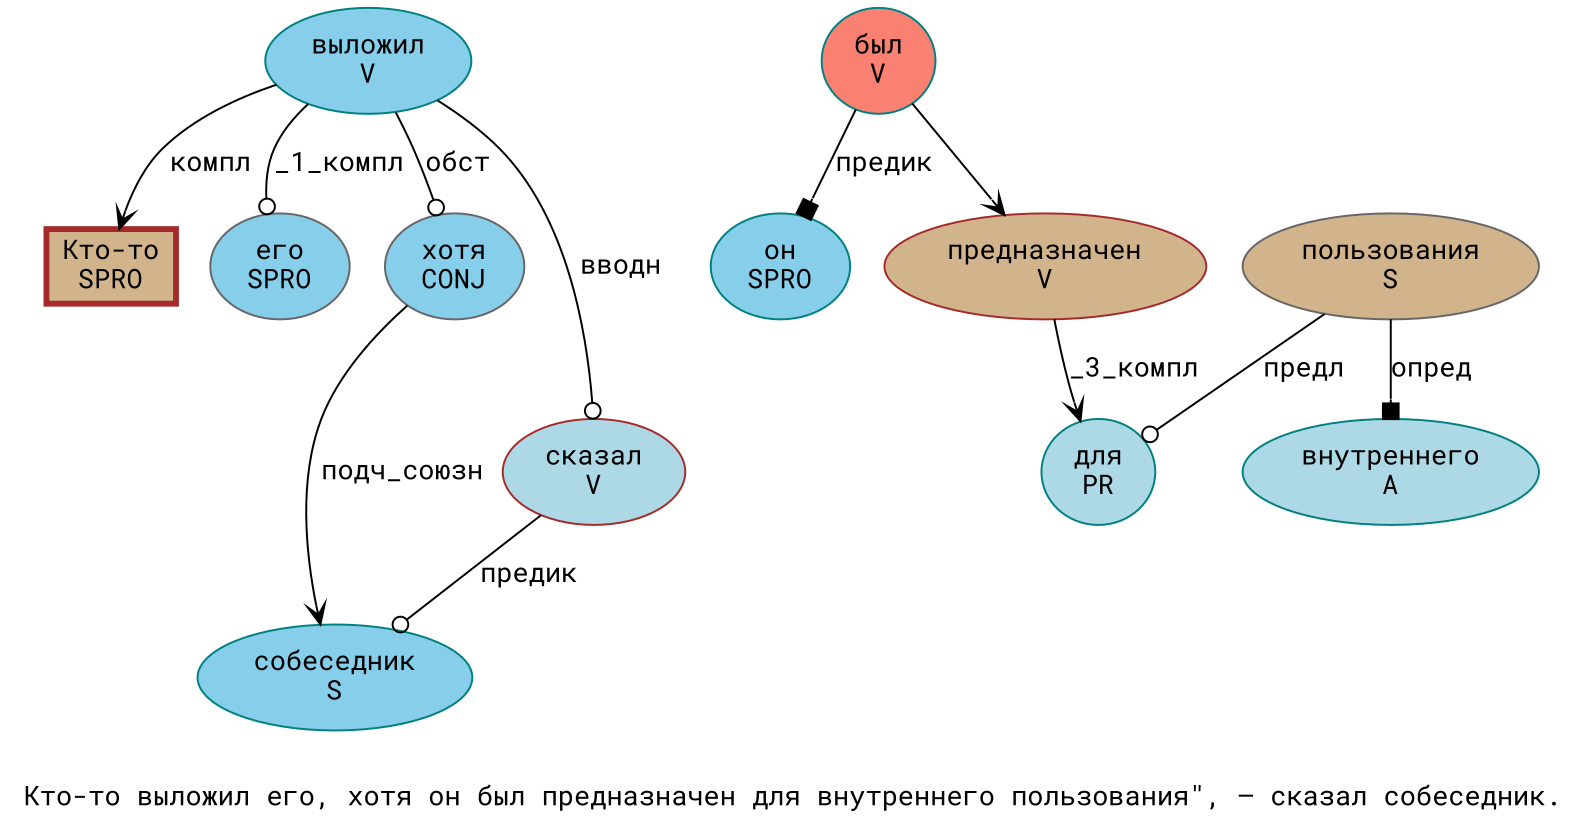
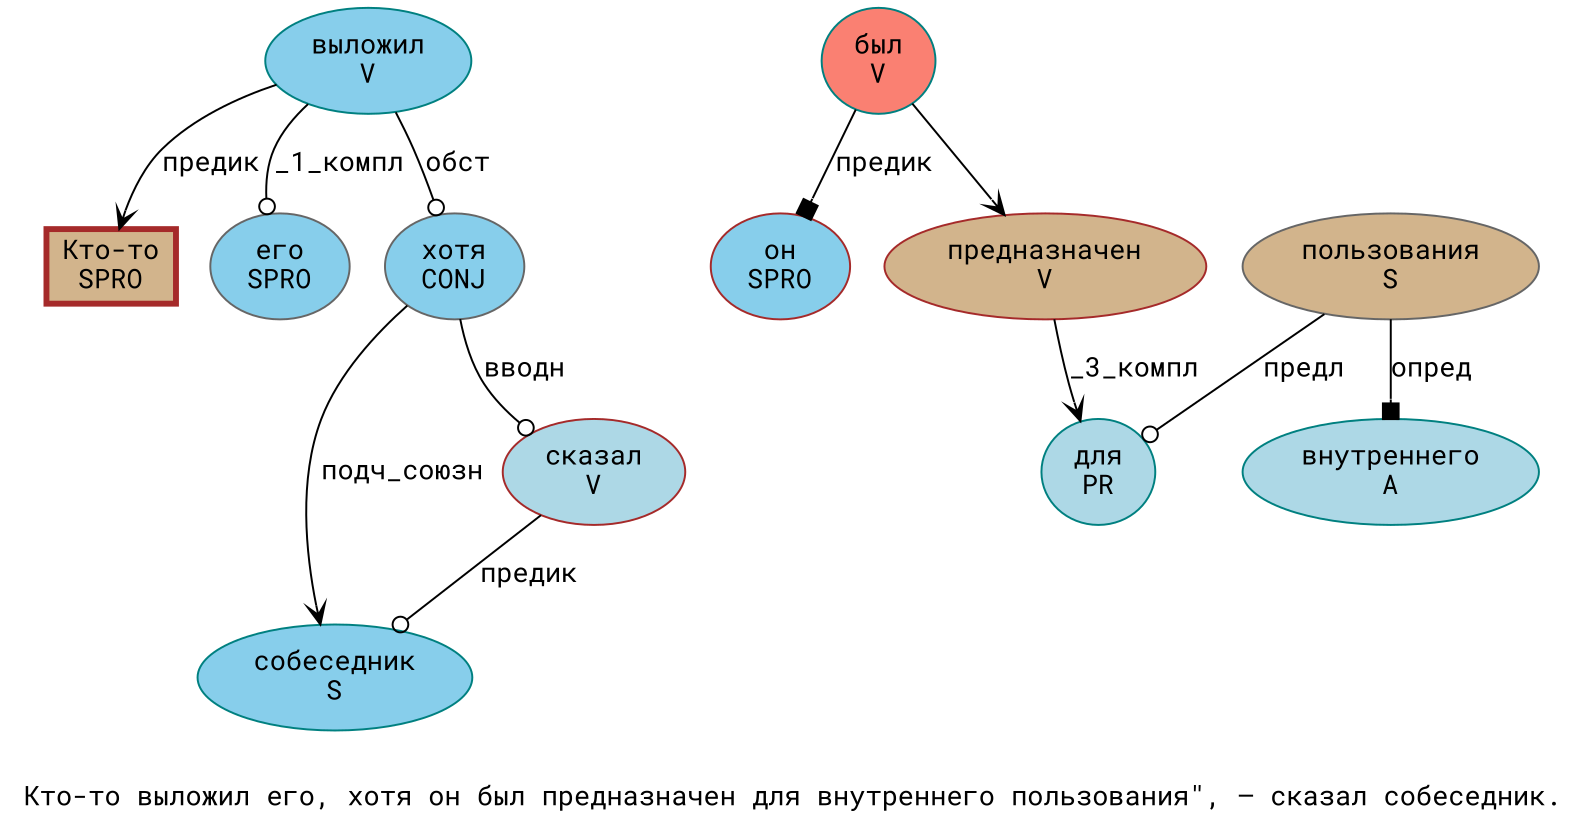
(211, 164) -> (211, 164)
(553, 230) -> (480, 377)
(780, 266) -> (780, 266)
